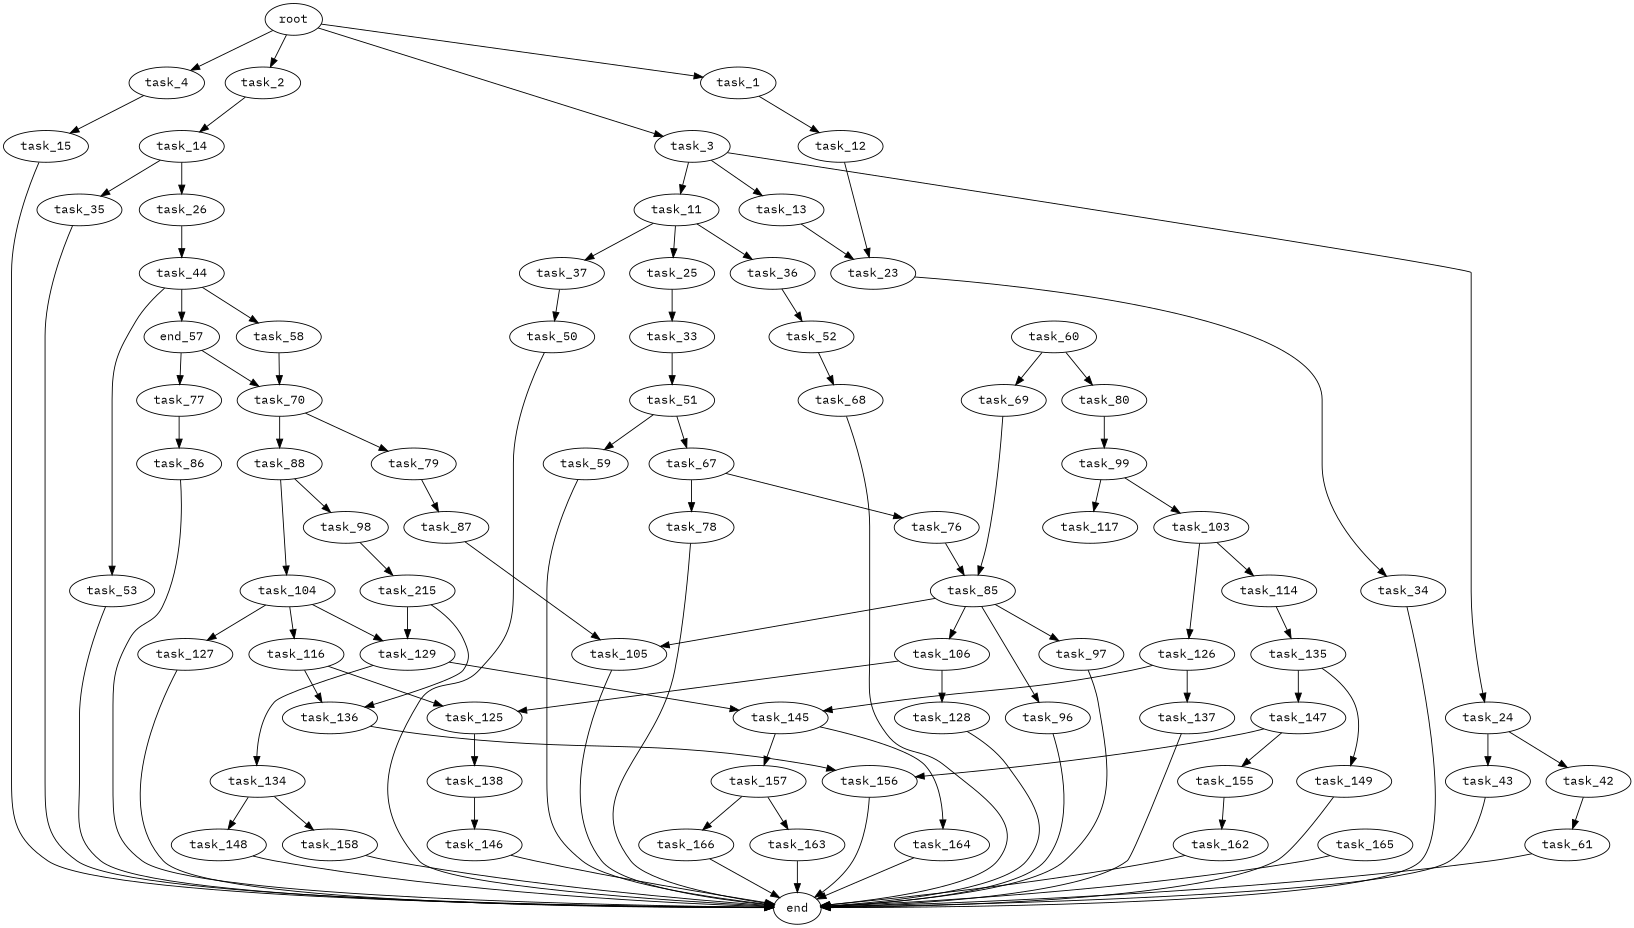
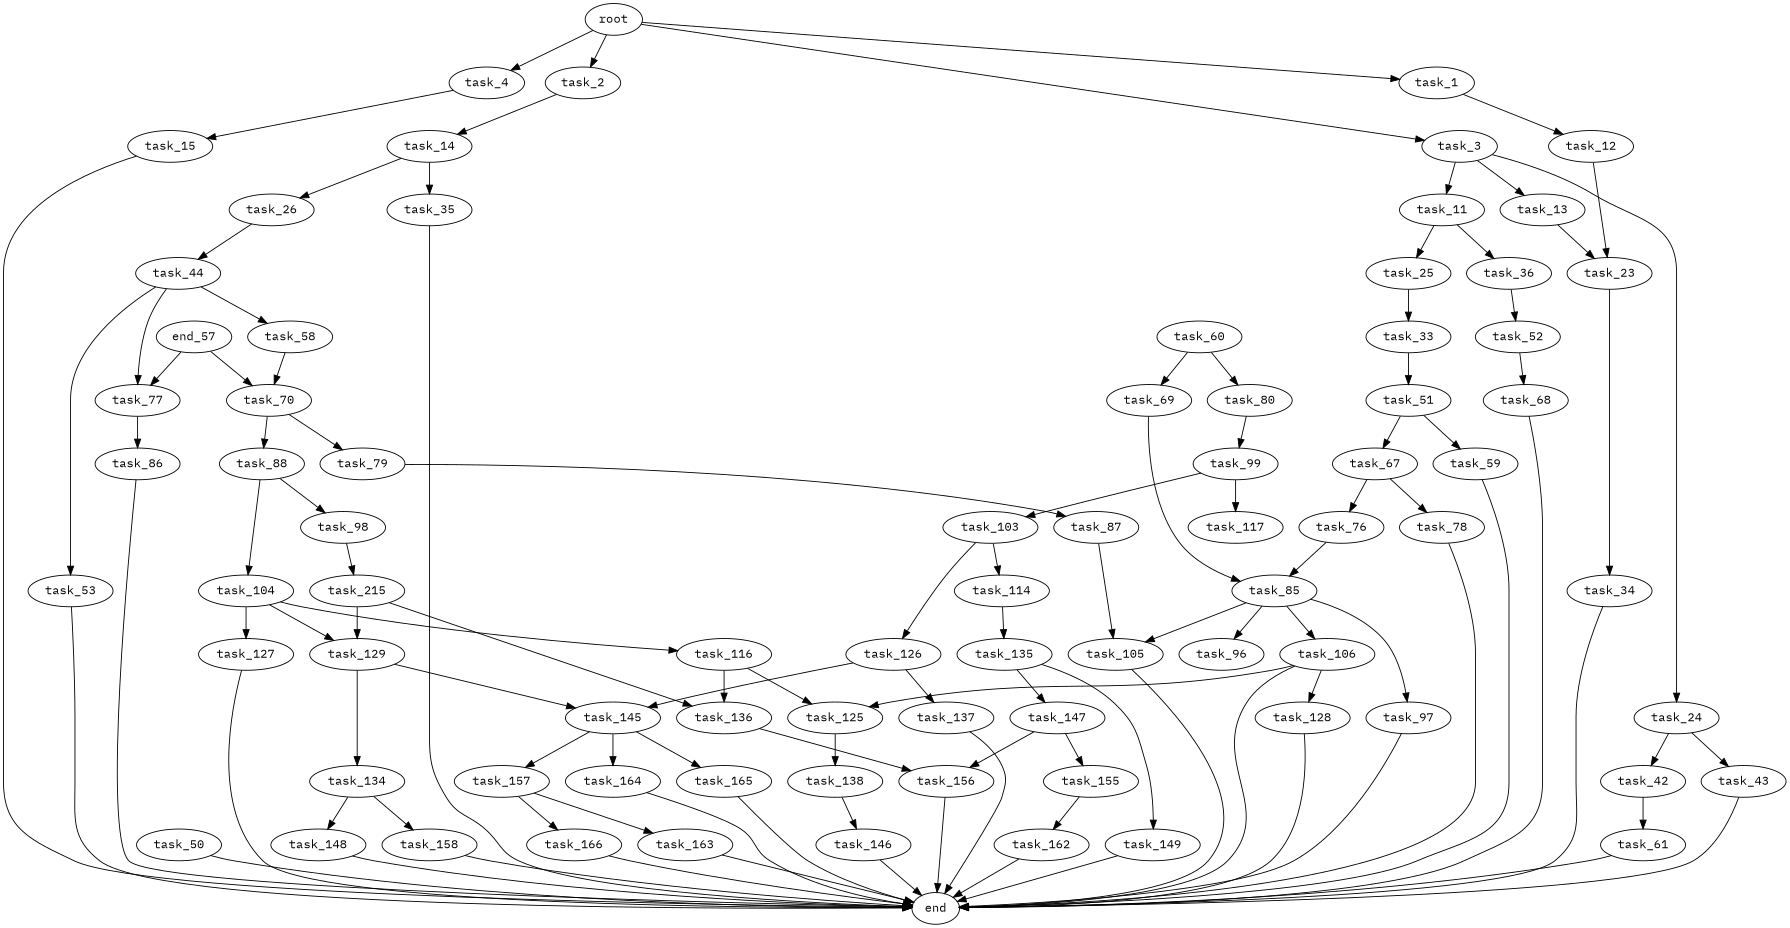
(562, 273) -> none
(182, 301) -> (145, 330)
none -> (665, 747)
(1030, 872) -> (1212, 872)
